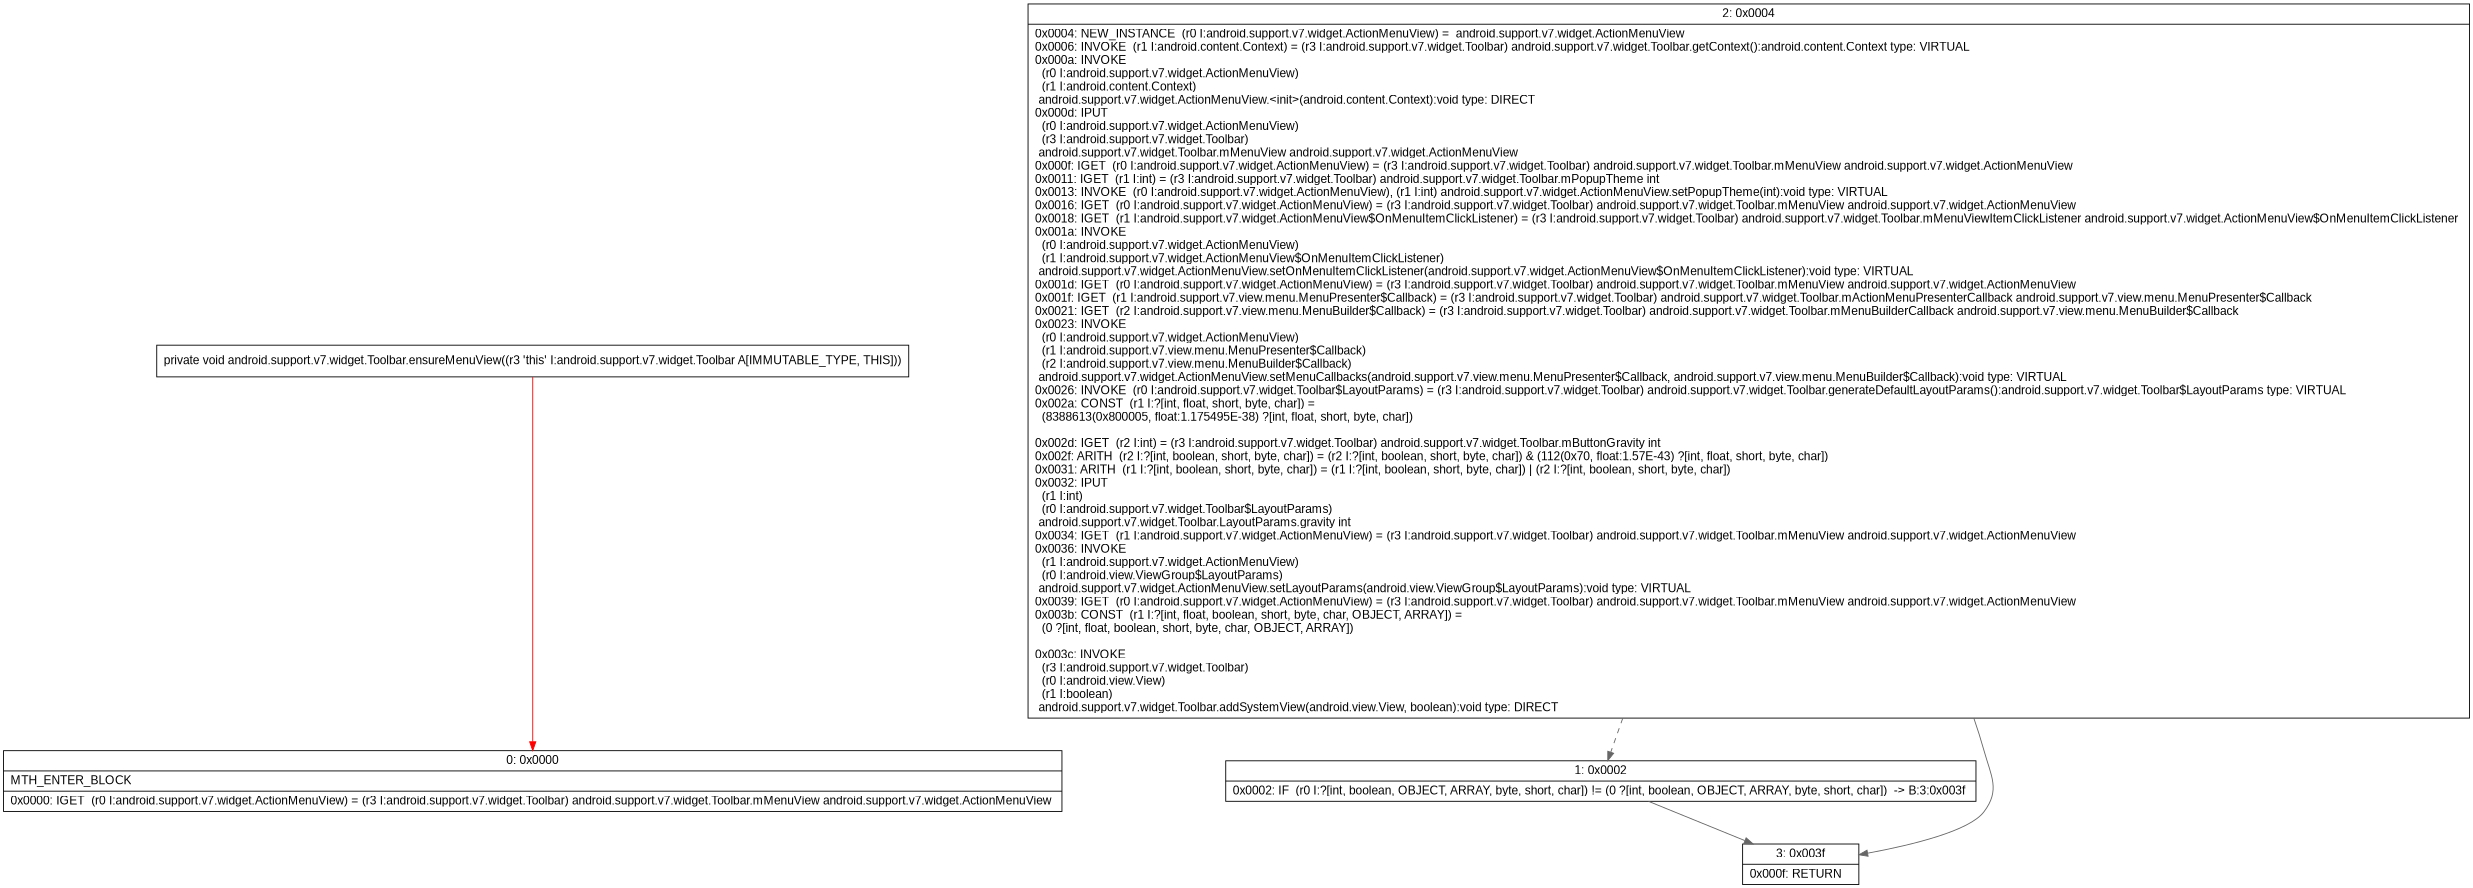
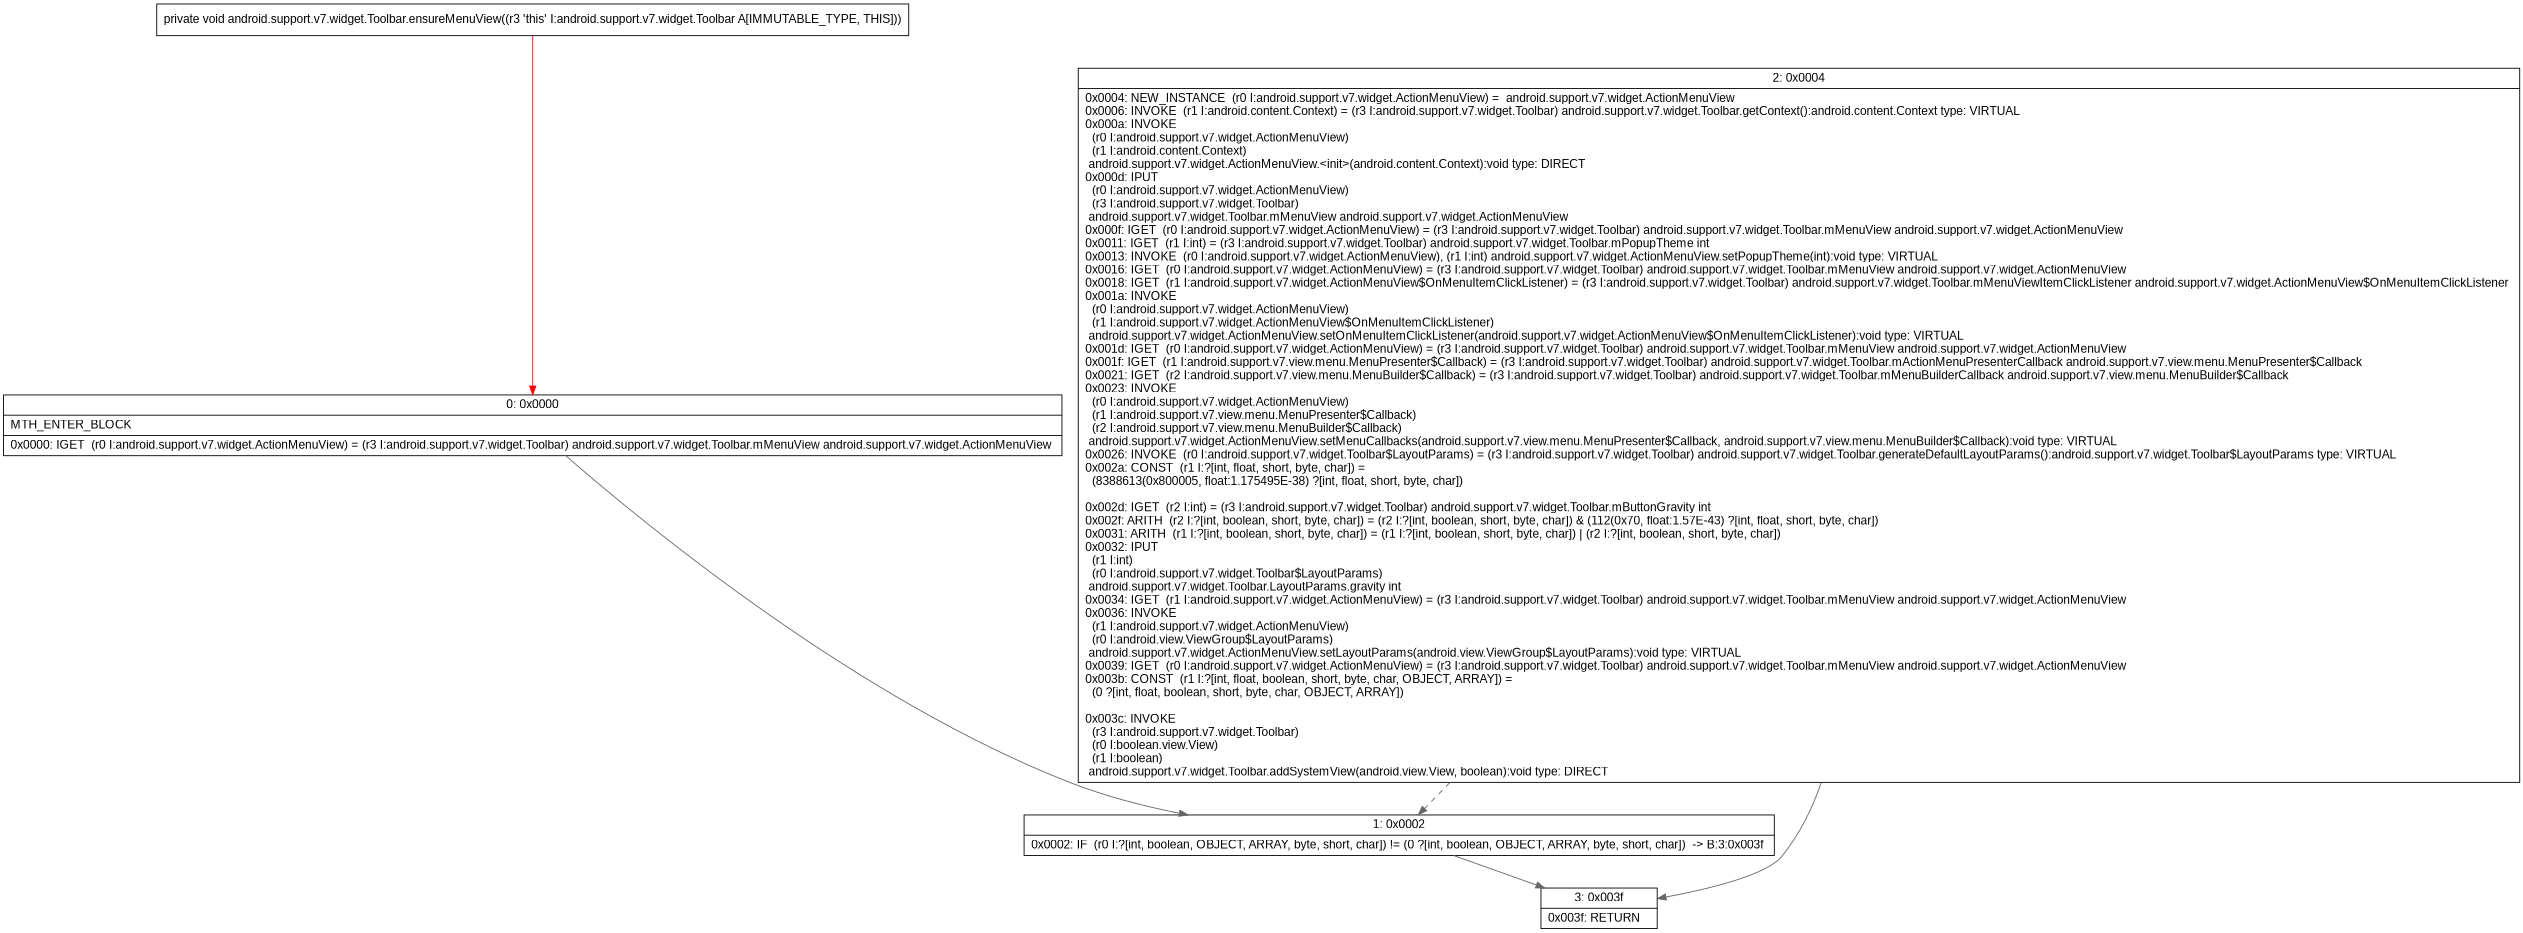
none -> (853, 670)
(1100, 681) -> (1152, 745)
(1801, 874) -> (1599, 918)
